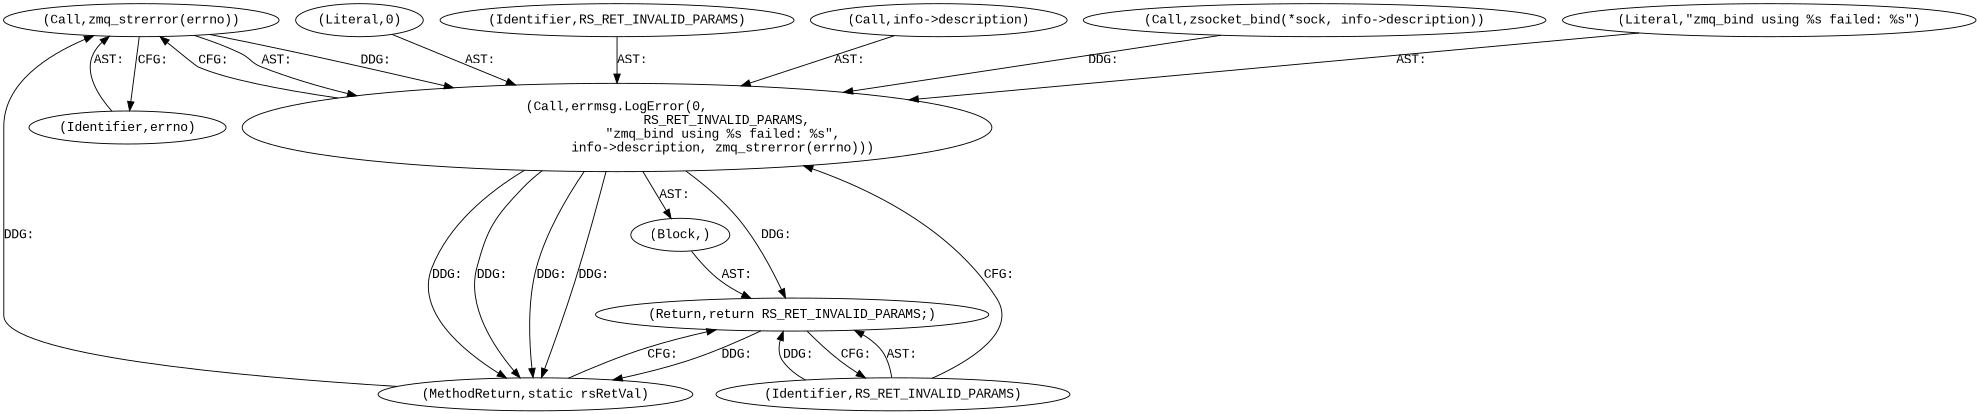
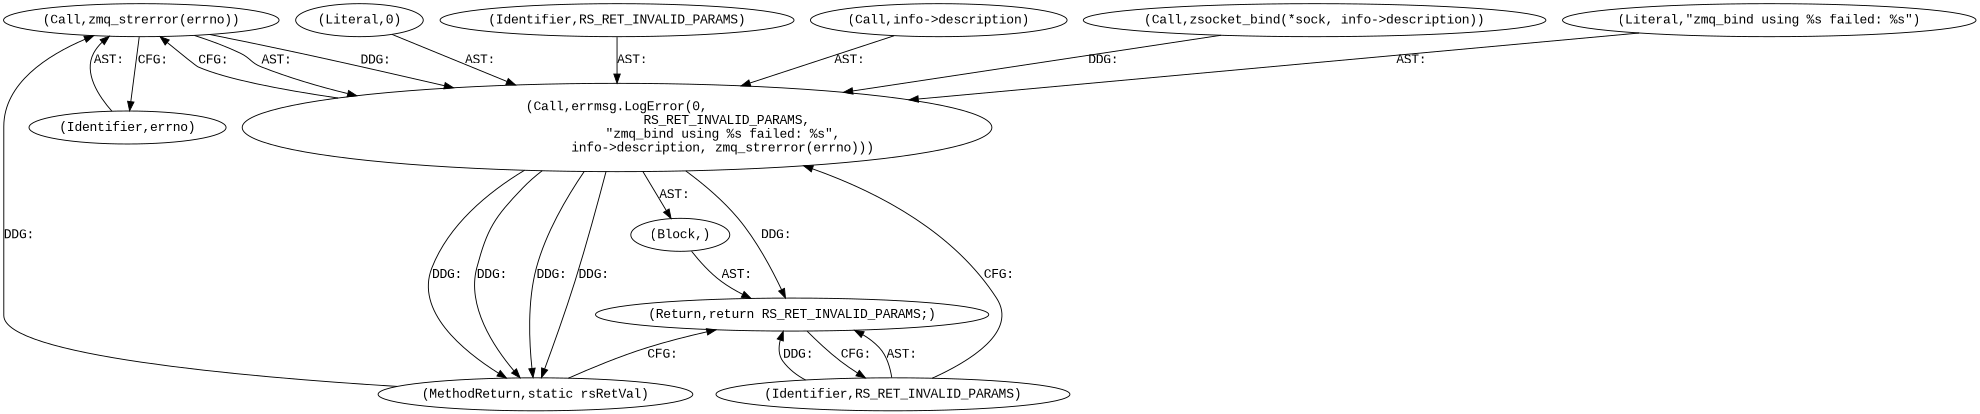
(693, 359) -> none
